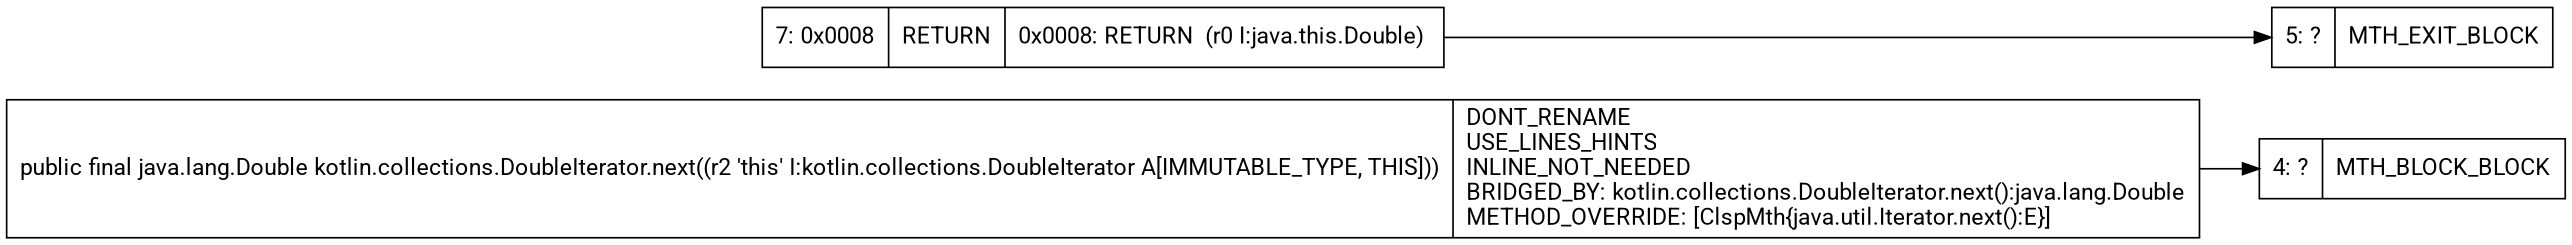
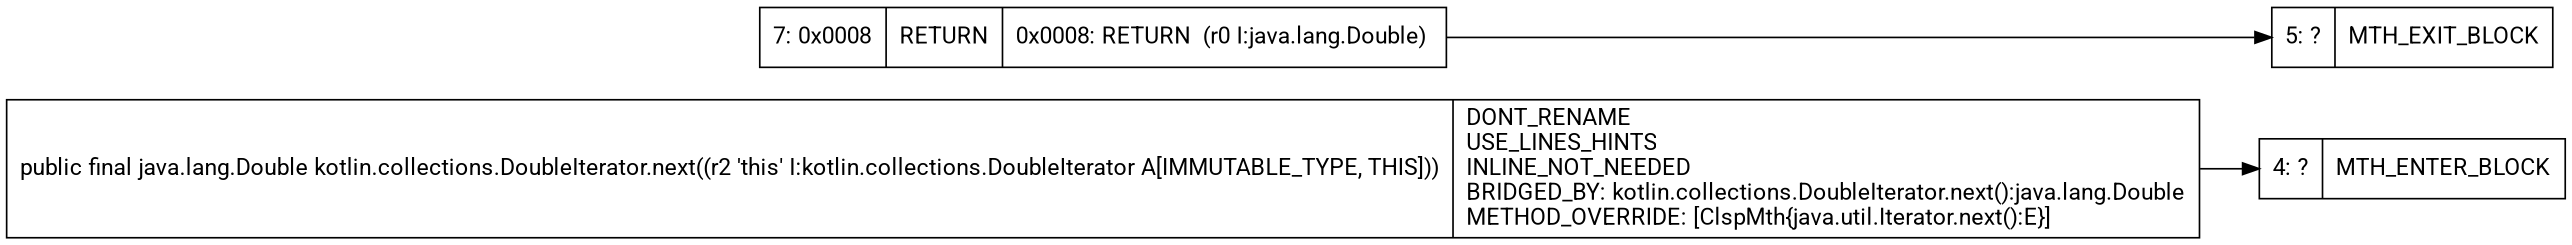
(1224, 37) -> (1224, 37)
(2444, 168) -> (2444, 168)
